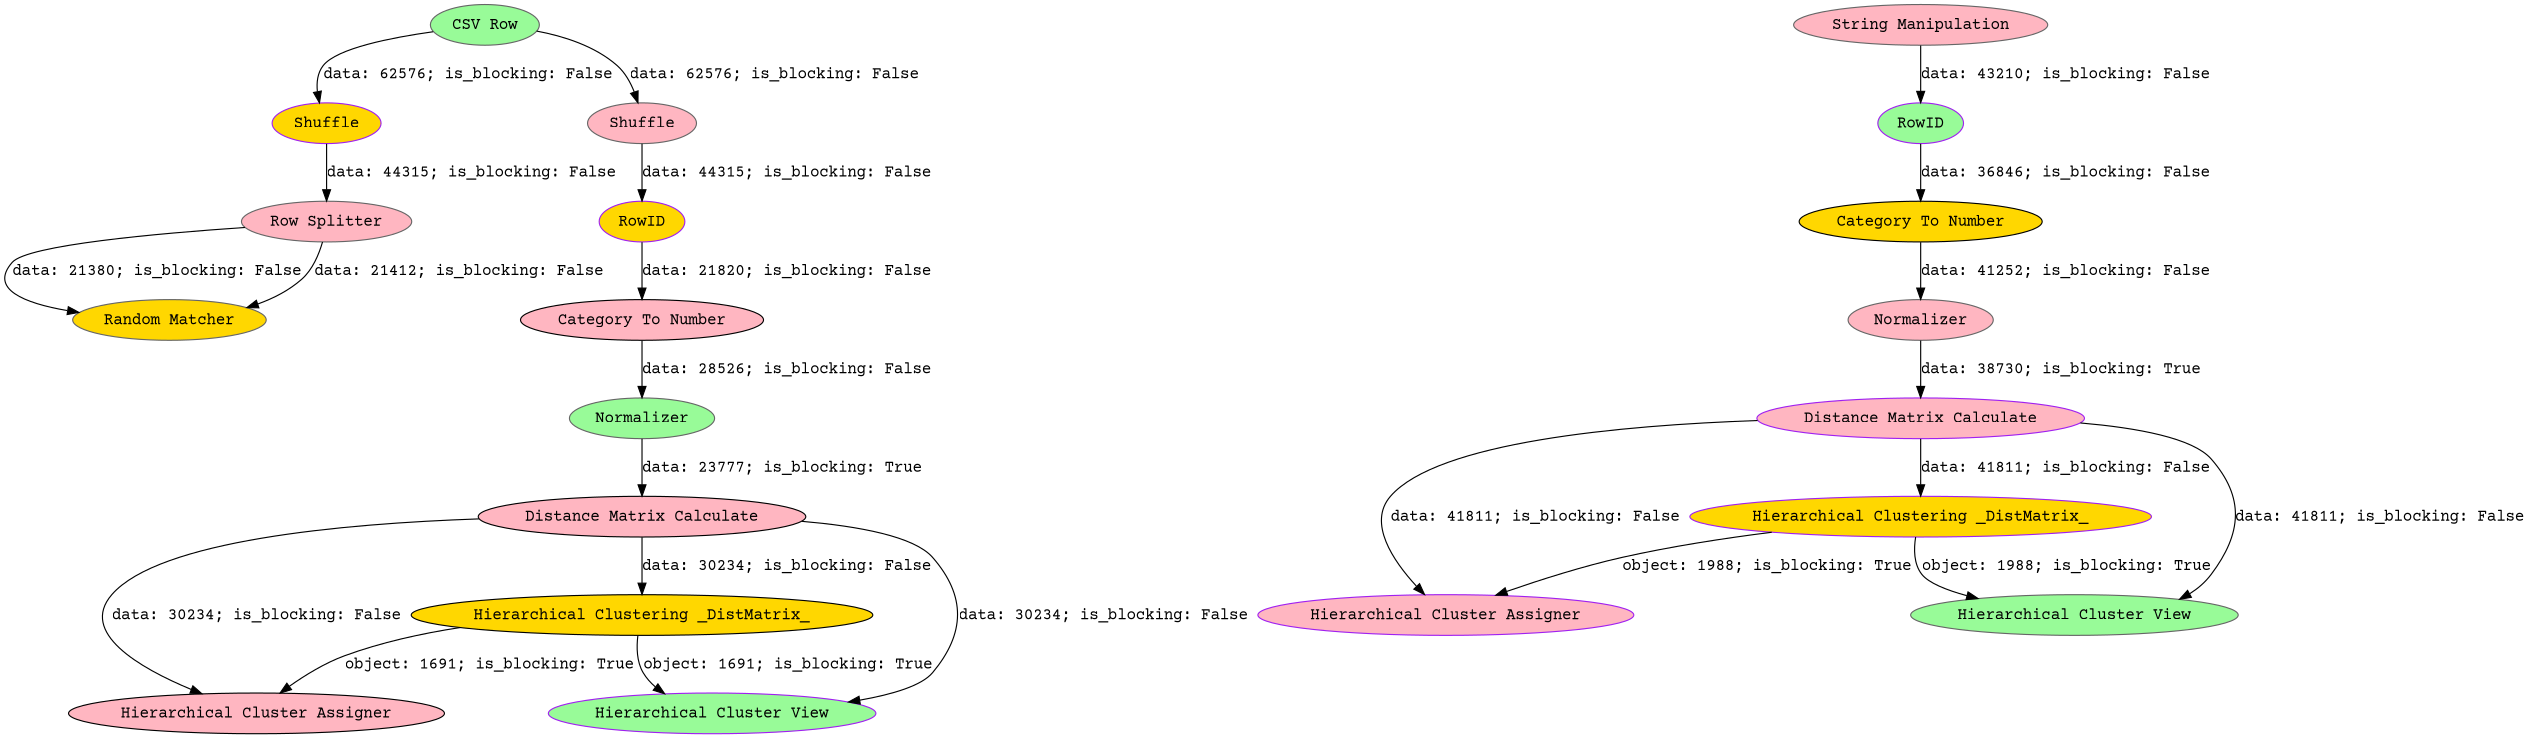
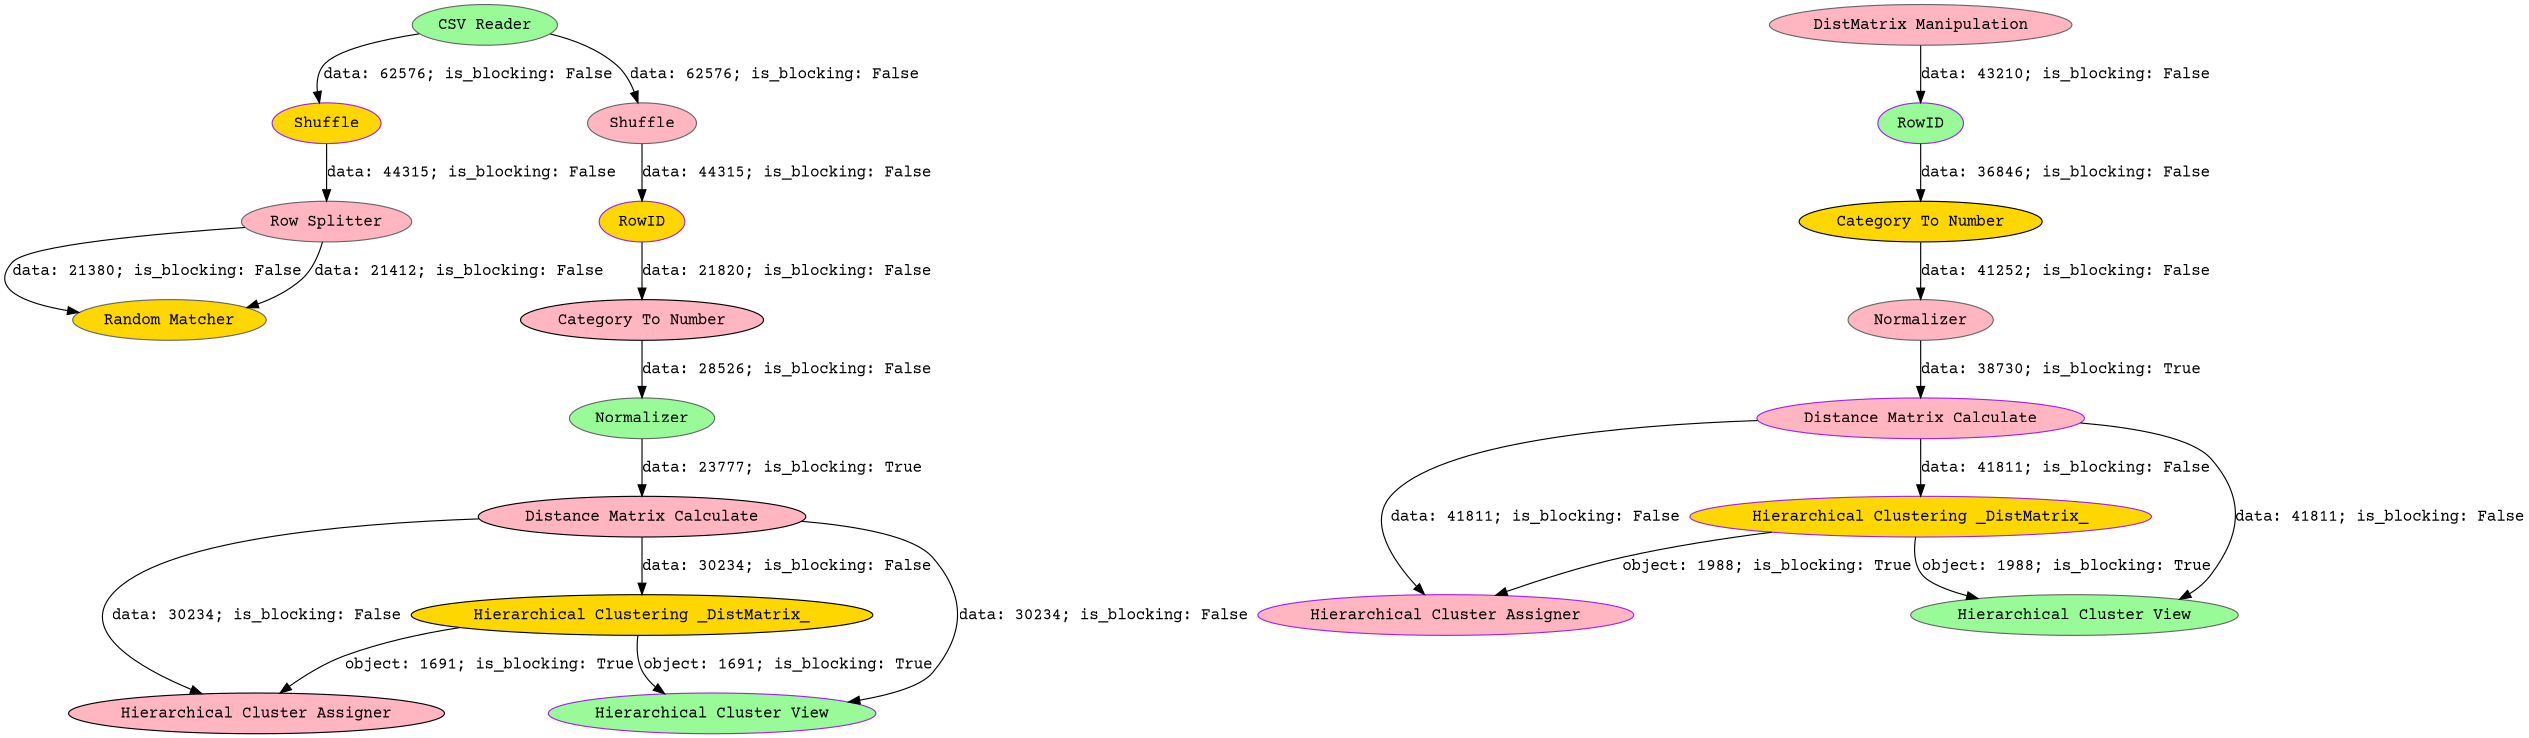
(485, 25) -> (485, 25)
(1921, 25) -> (1921, 25)
